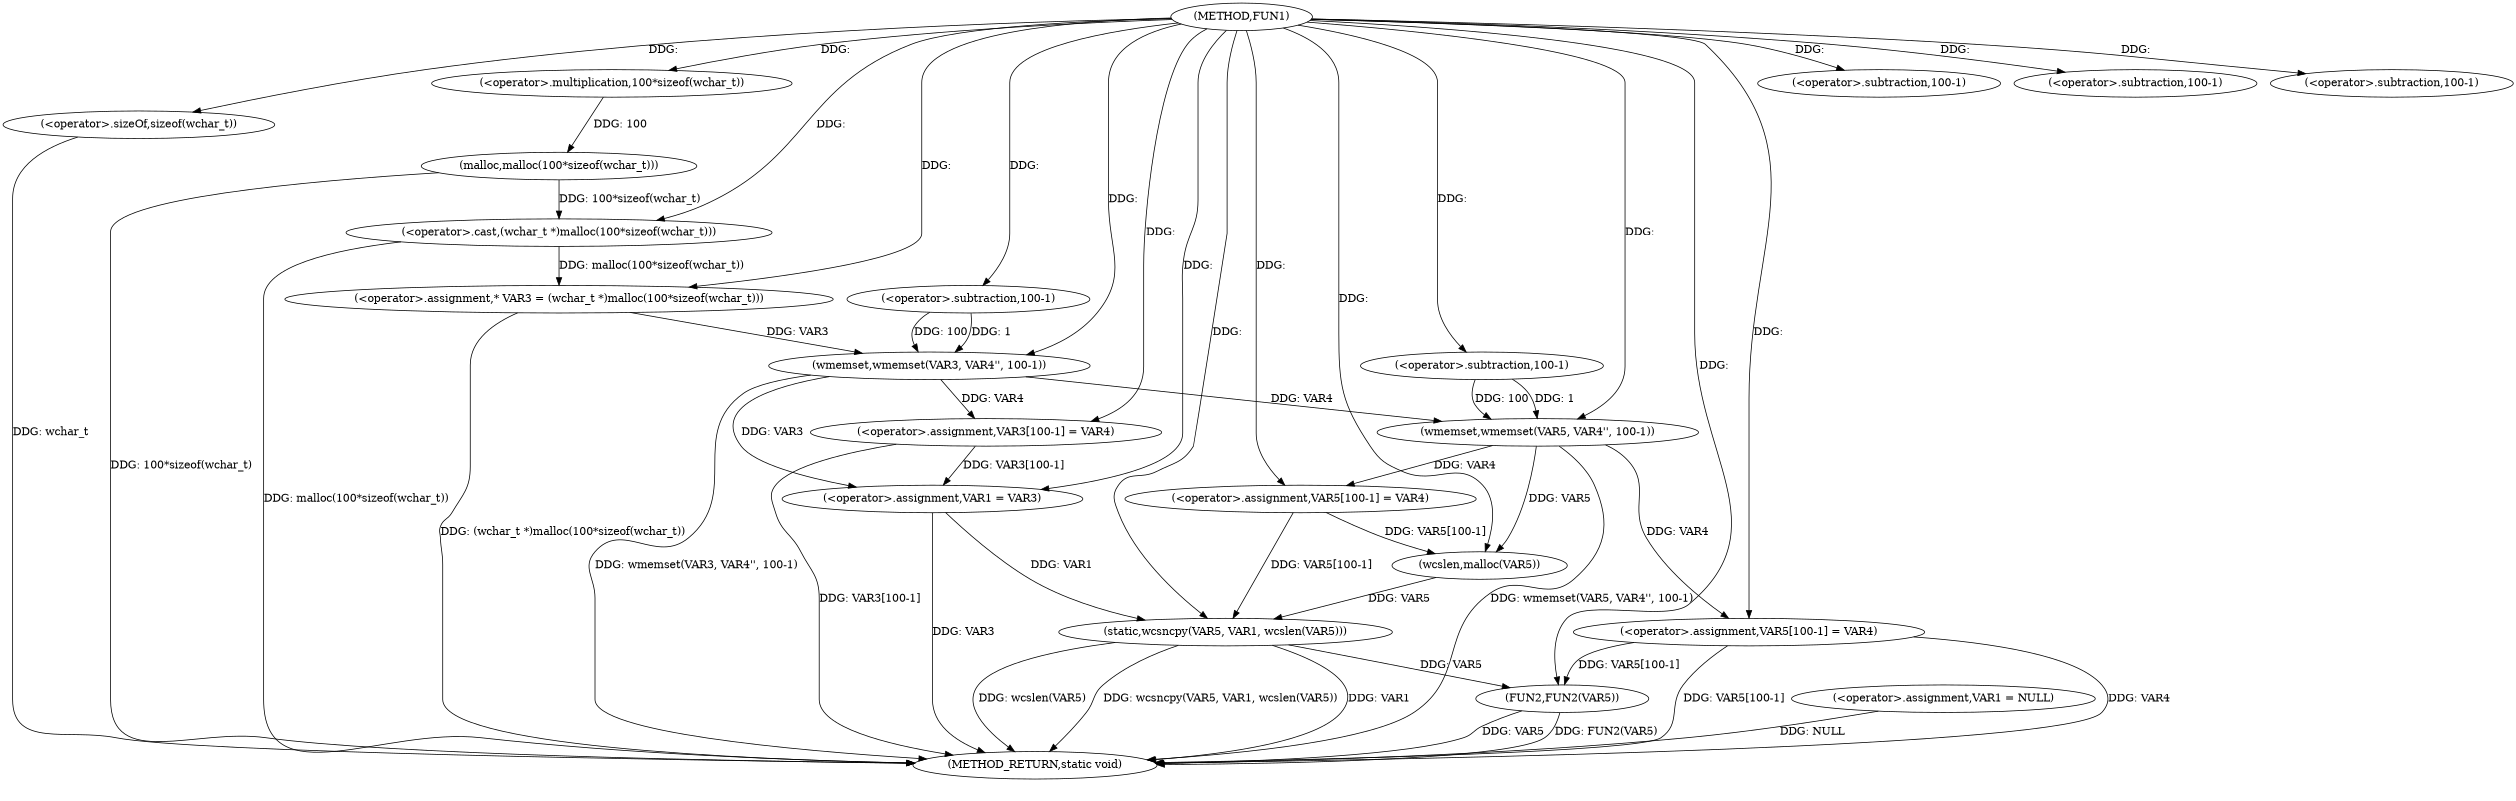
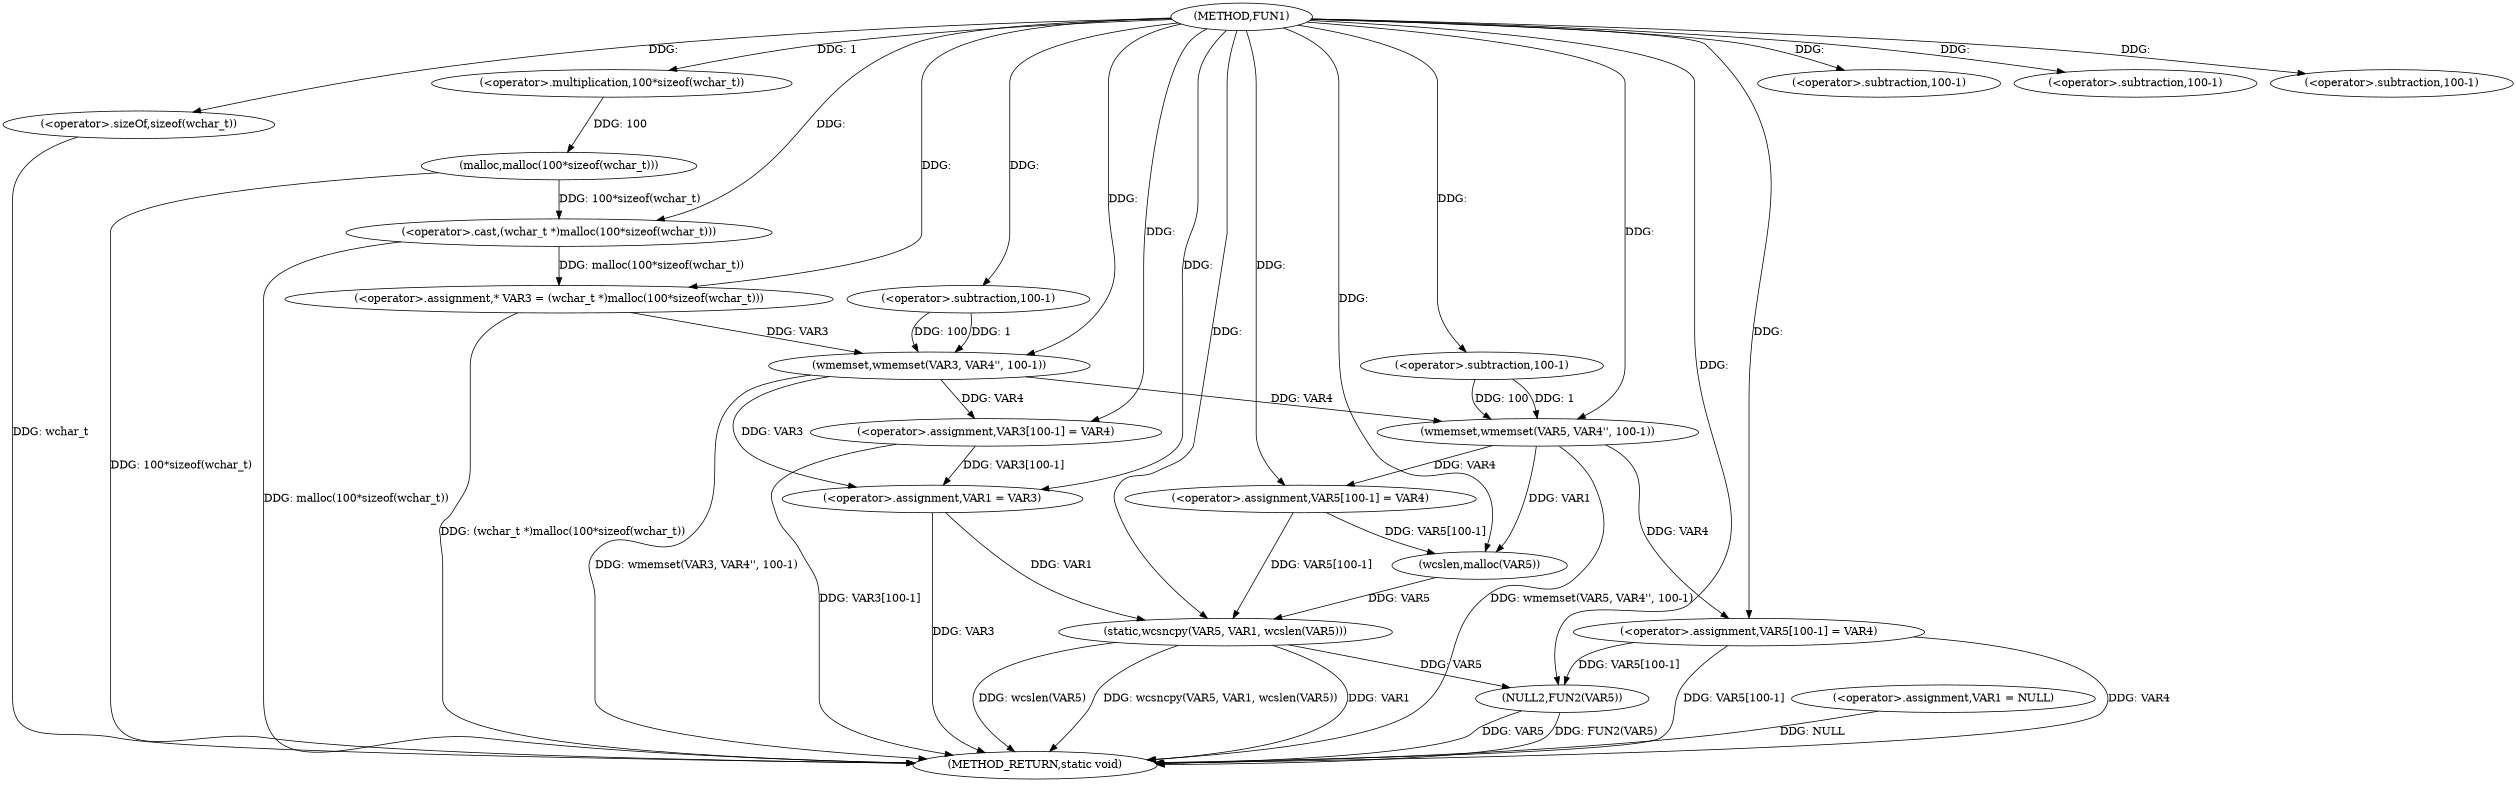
(837, 50) -> (837, 50)
(1560, 499) -> (1560, 499)
(1562, 699) -> (1562, 699)
